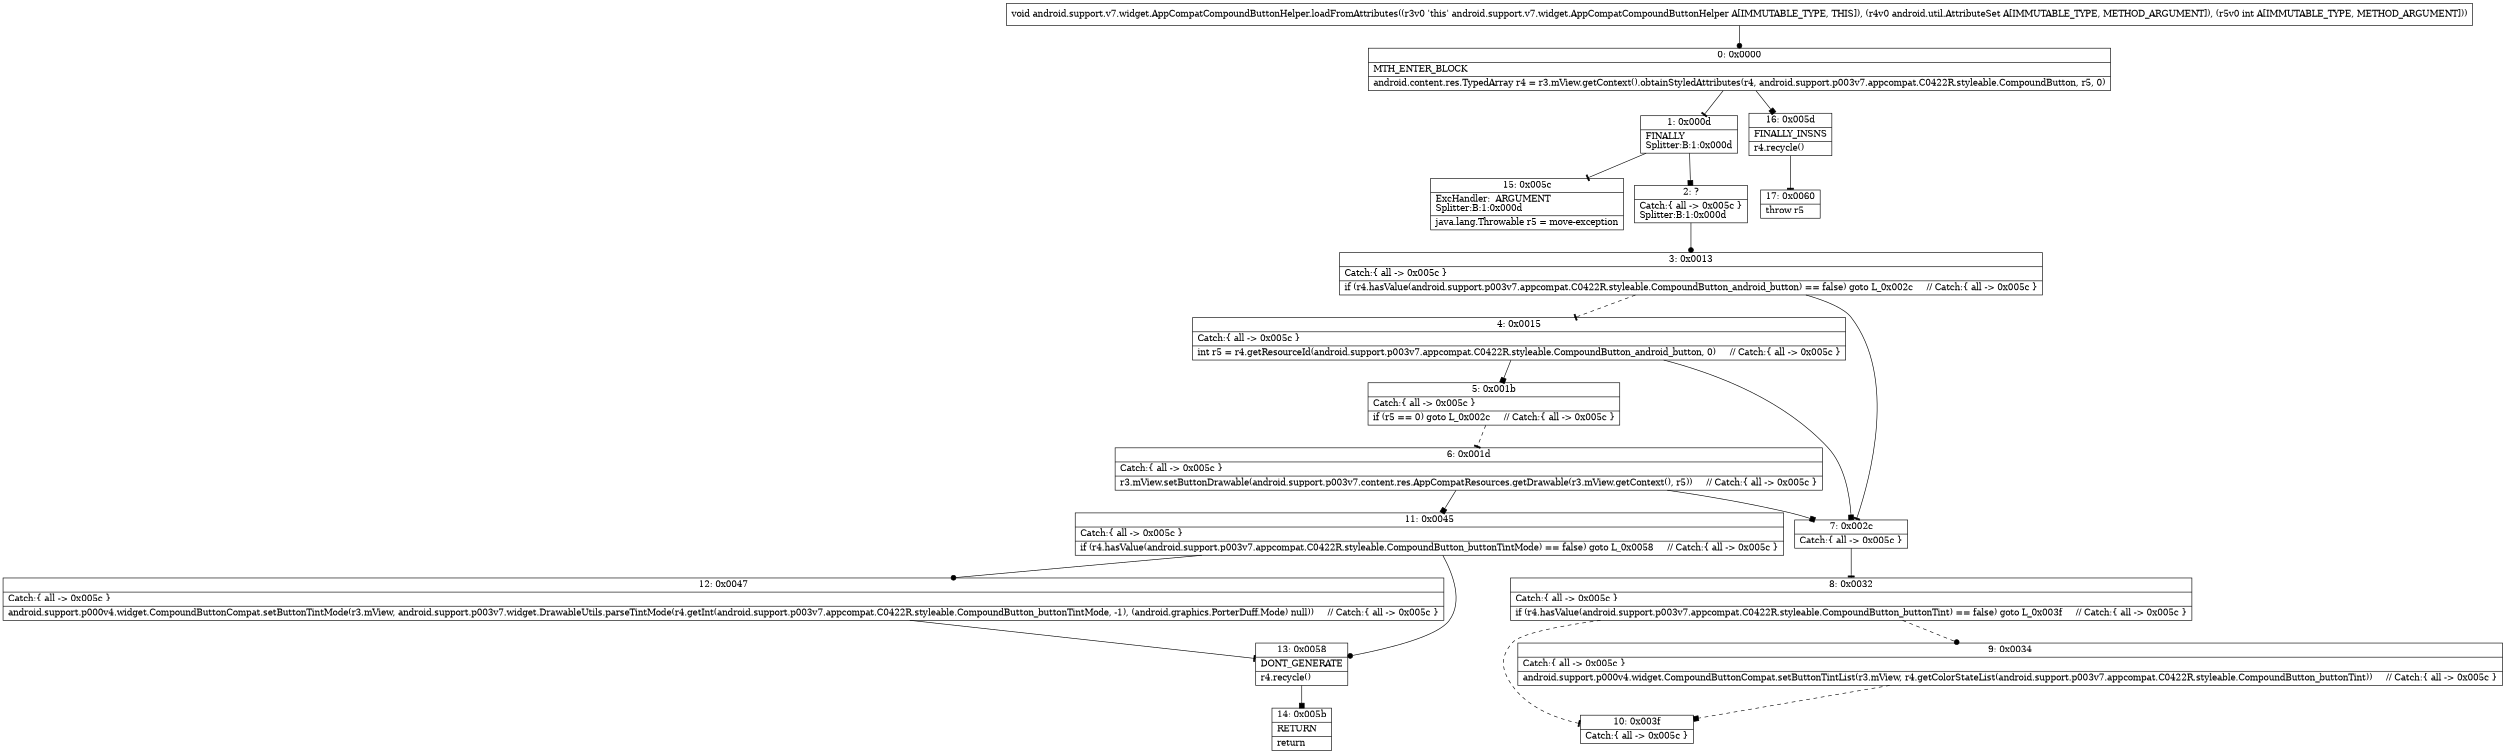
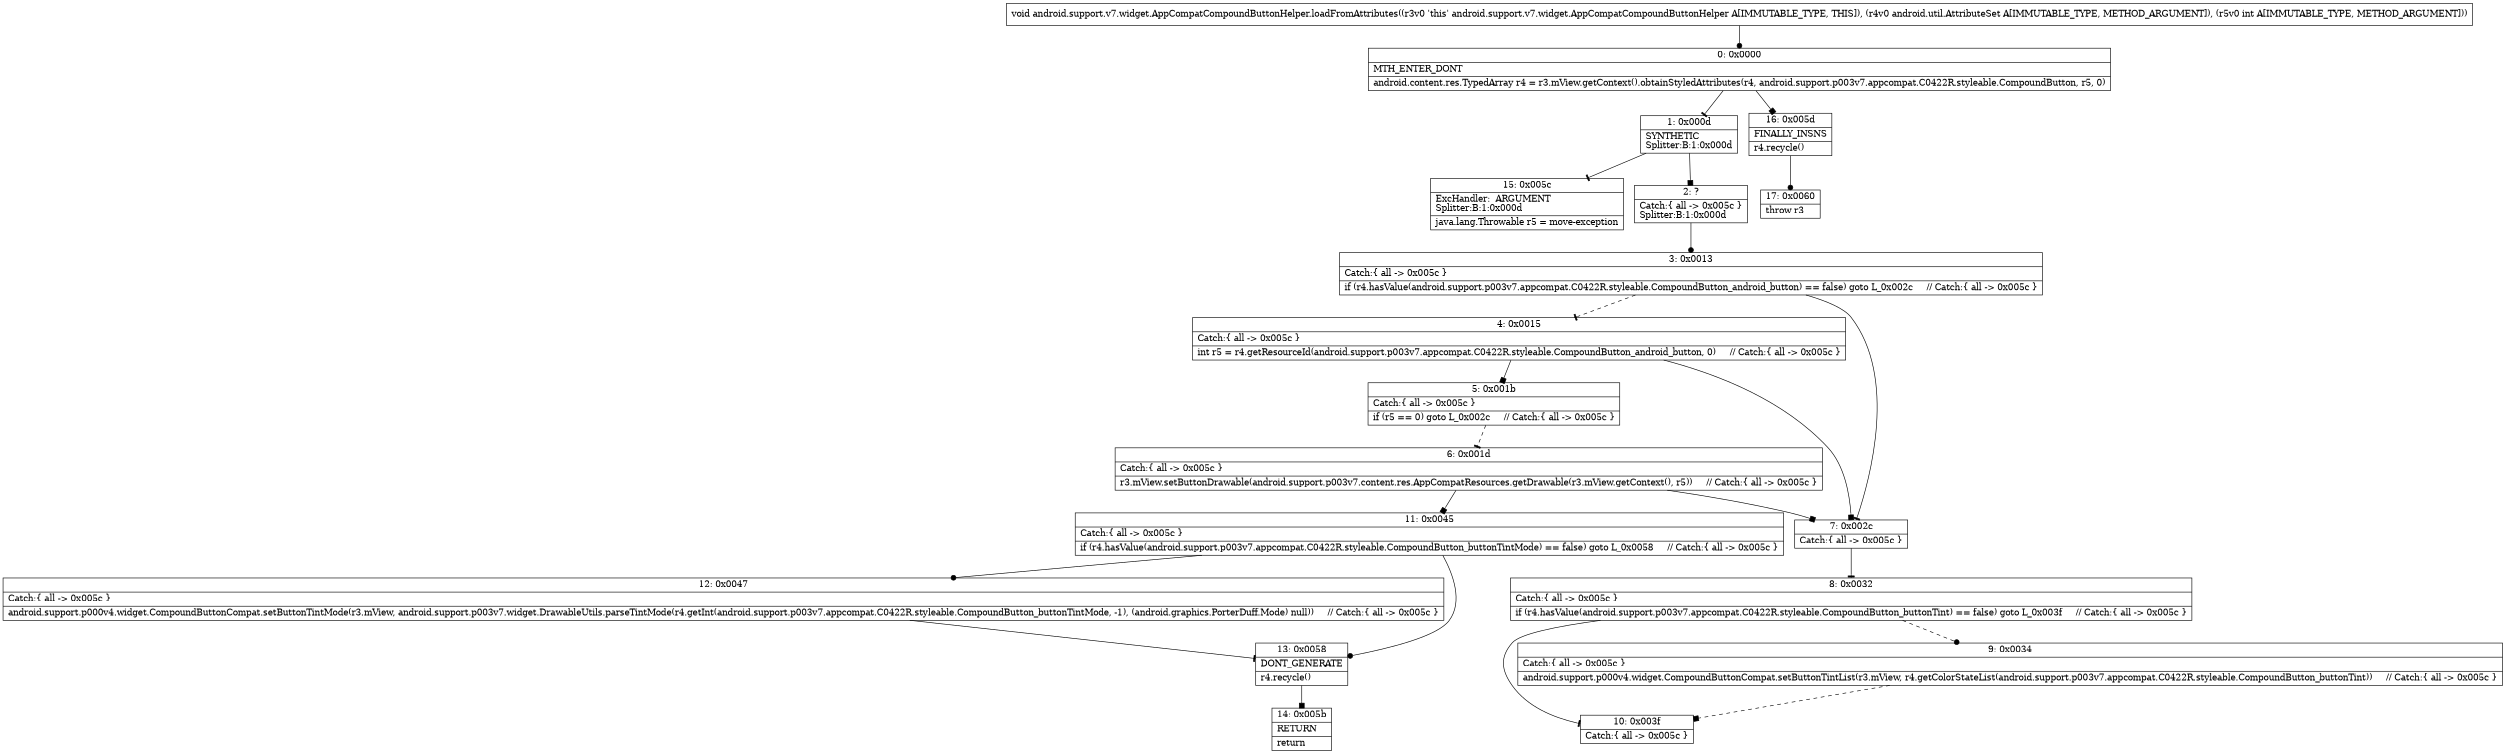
(1421, 69) -> (1418, 69)
(1665, 137) -> (1673, 137)
(1790, 171) -> (1790, 170)
(1785, 211) -> (1785, 211)
(1504, 656) -> (1504, 656)
